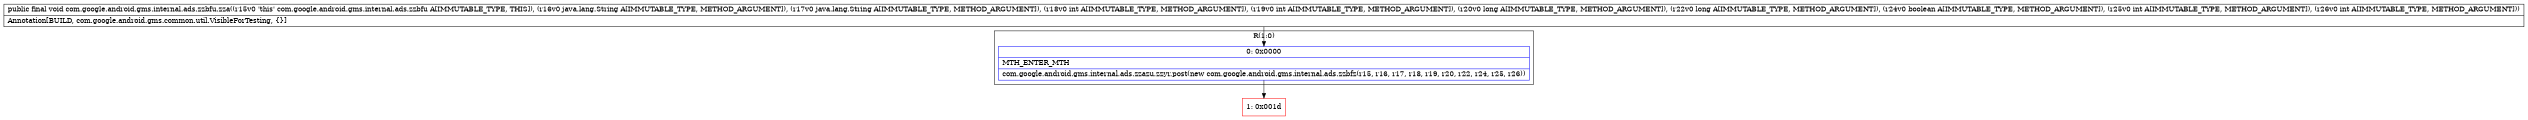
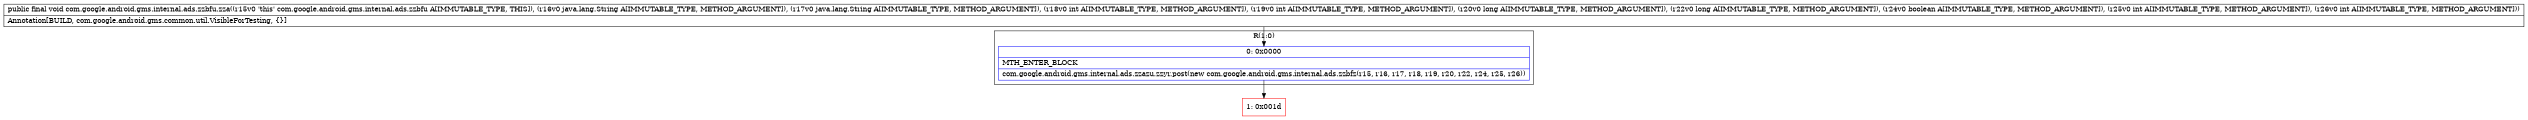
(1036, 63) -> (1040, 63)
